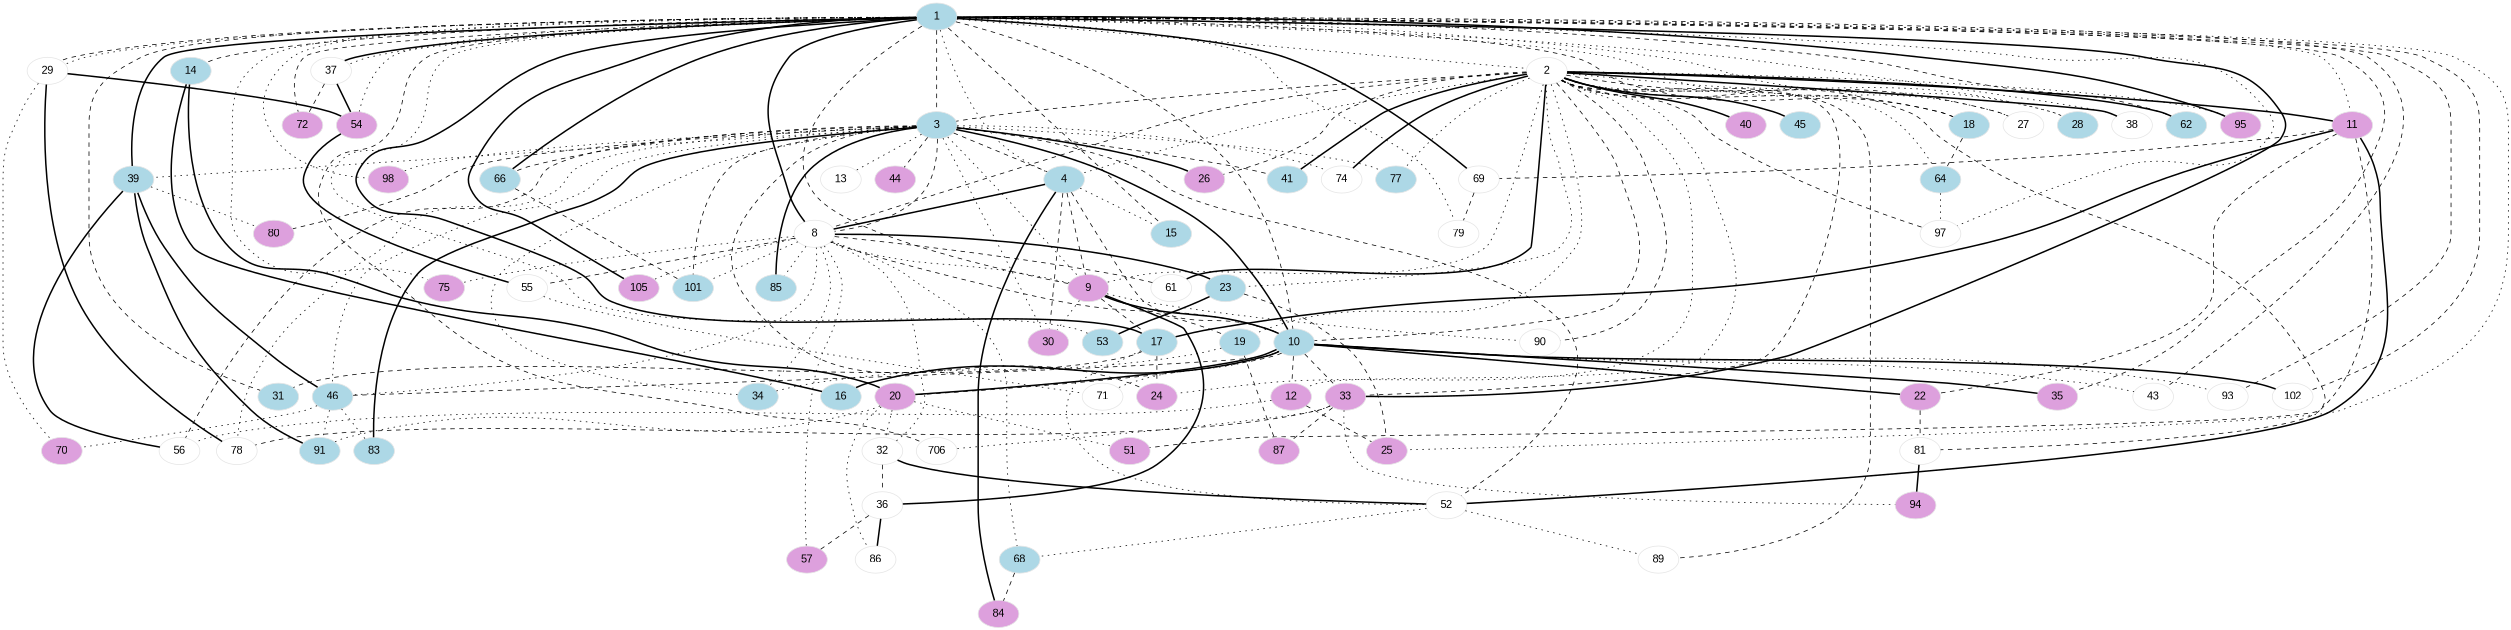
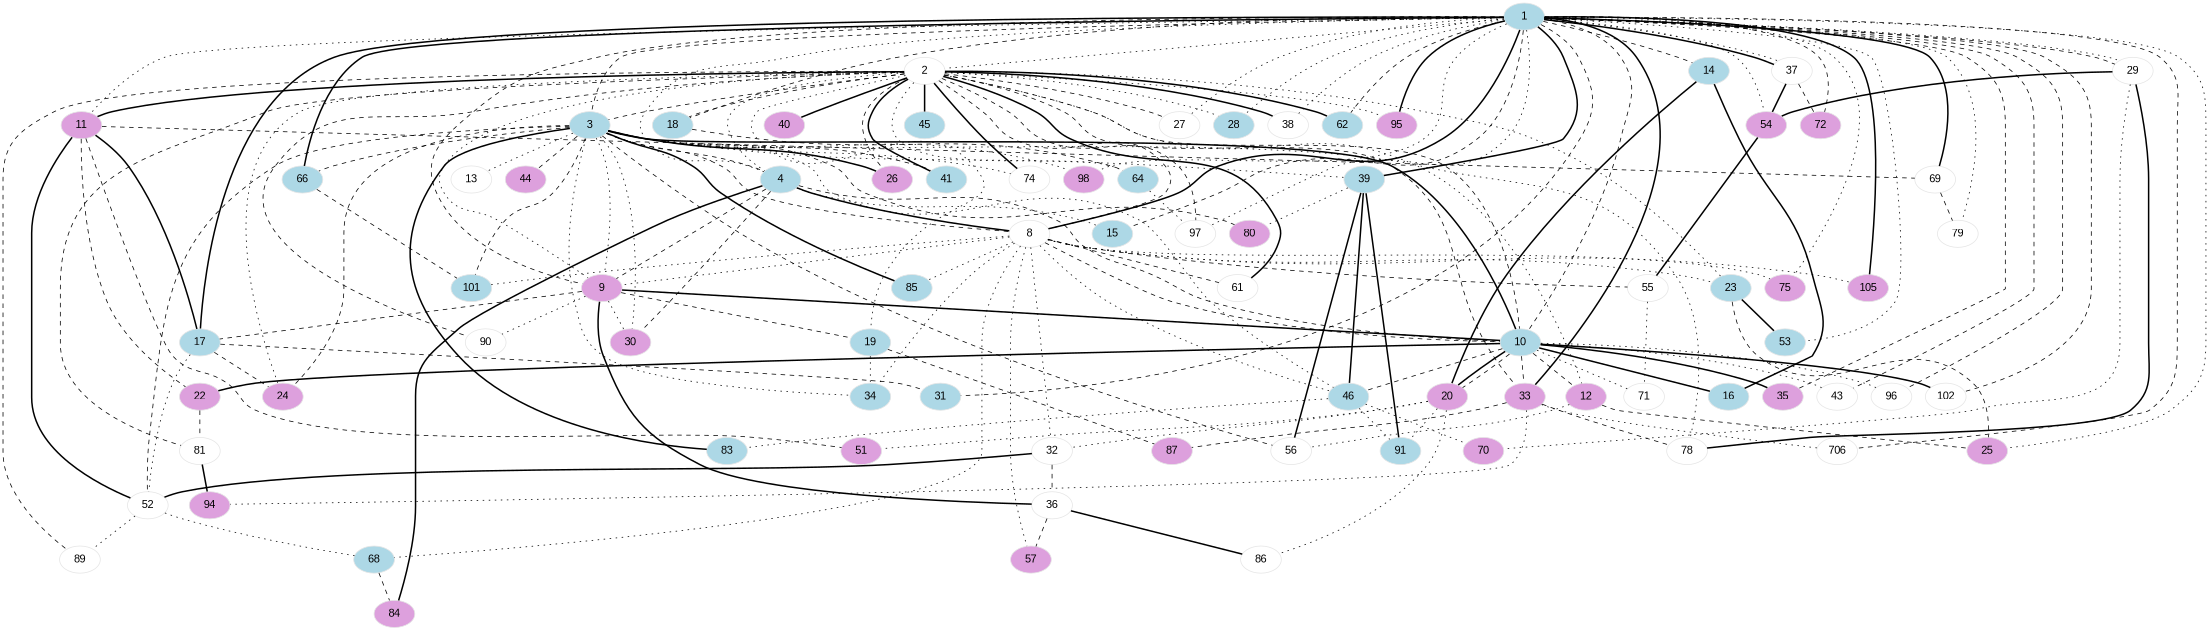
(1396, 179) -> none
(1015, 243) -> (1380, 261)
(2228, 397) -> (1891, 397)
